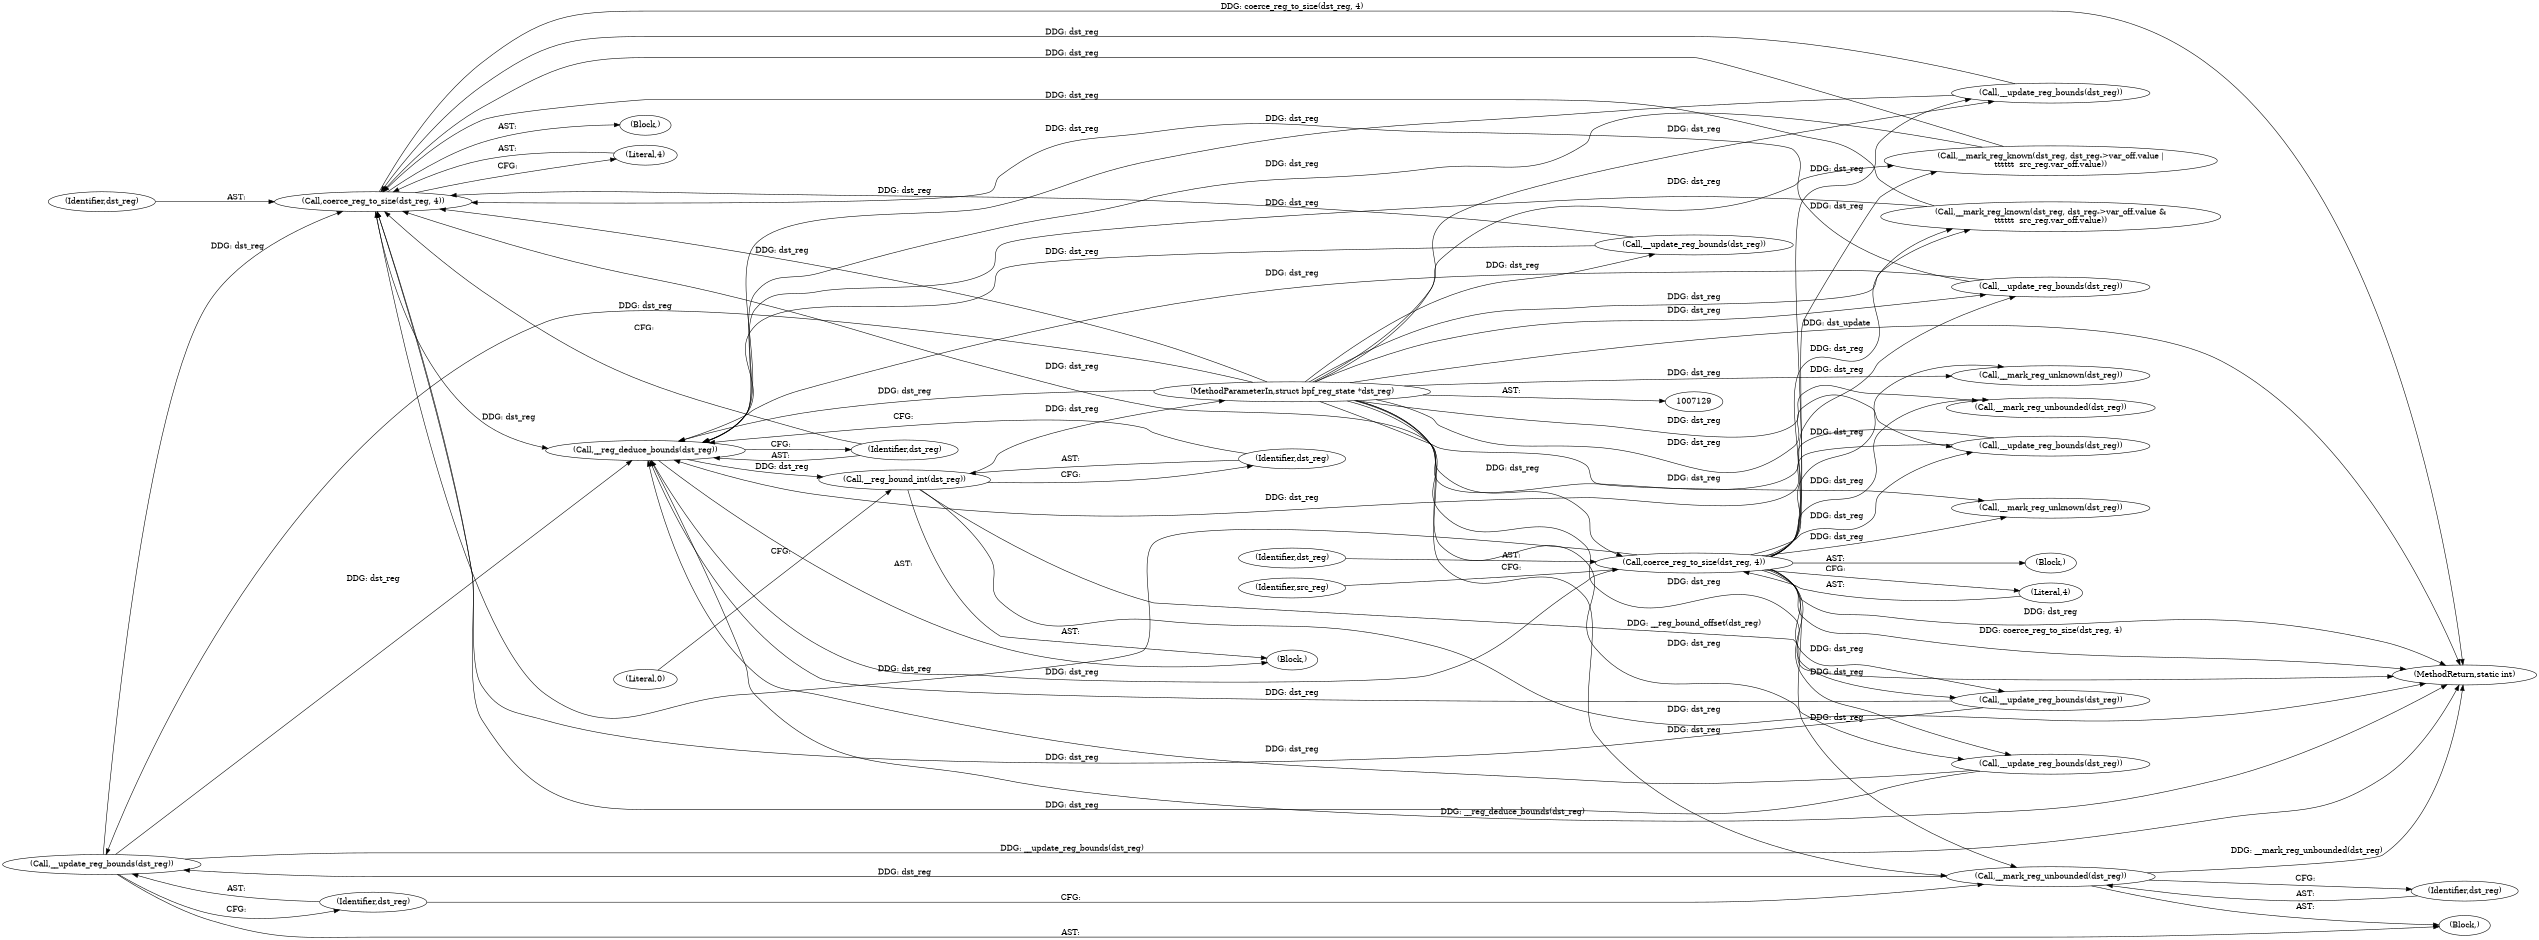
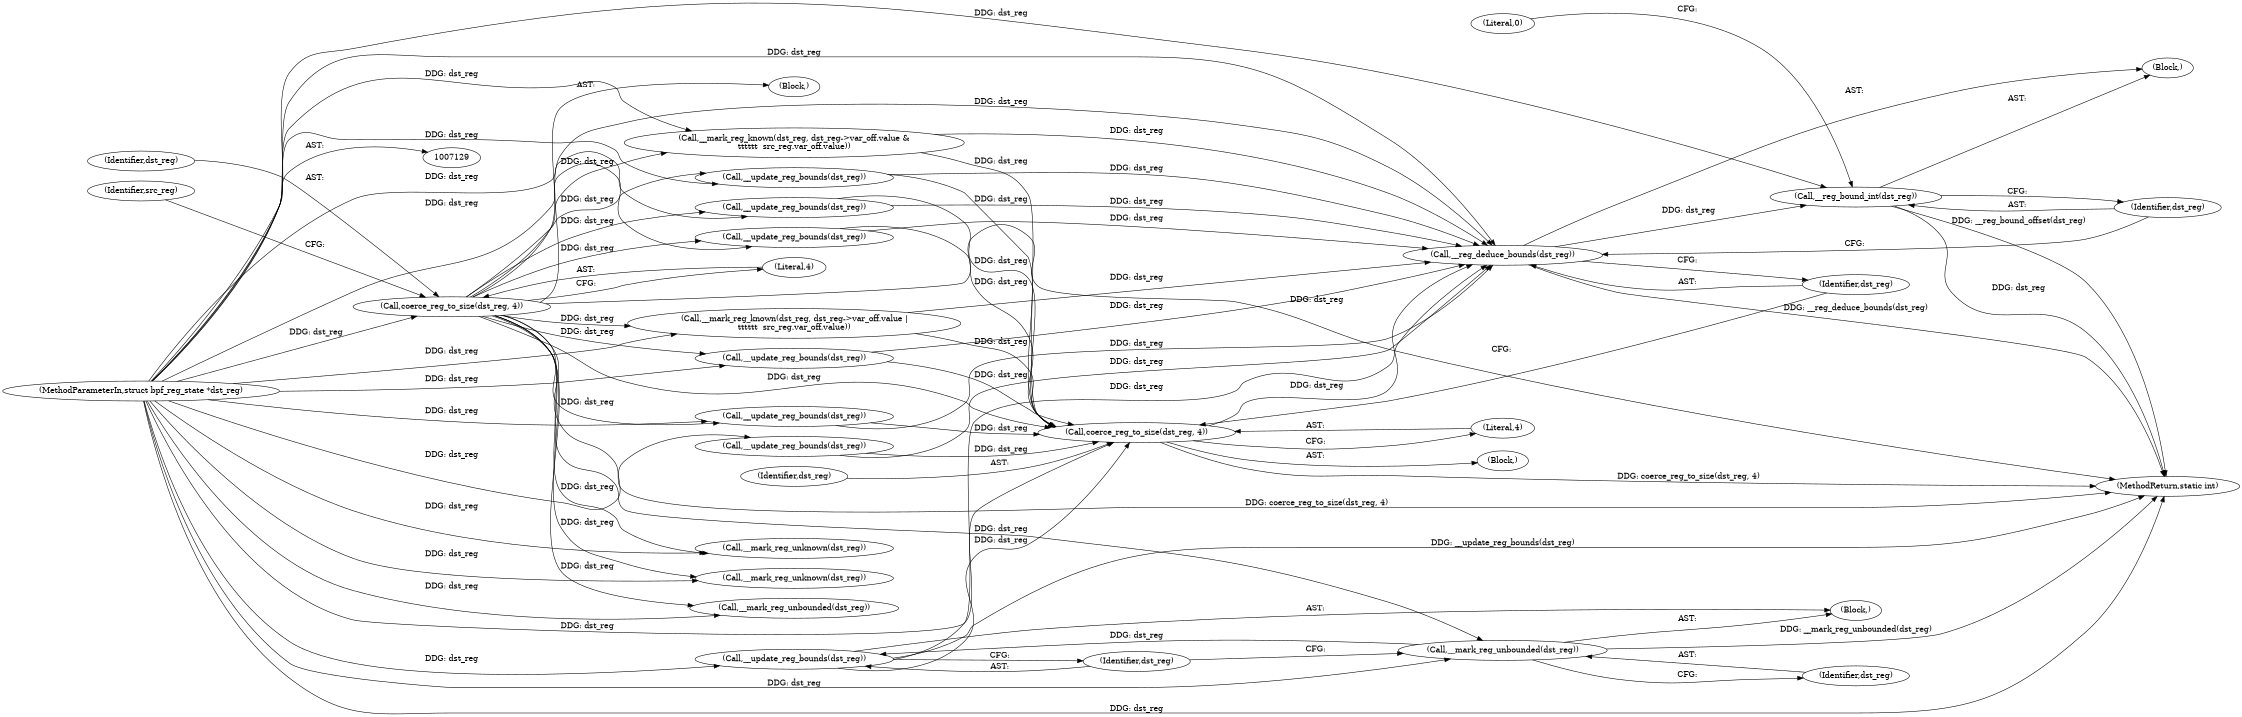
(1837, 323) -> (1137, 709)
(1083, 426) -> (883, 9)
